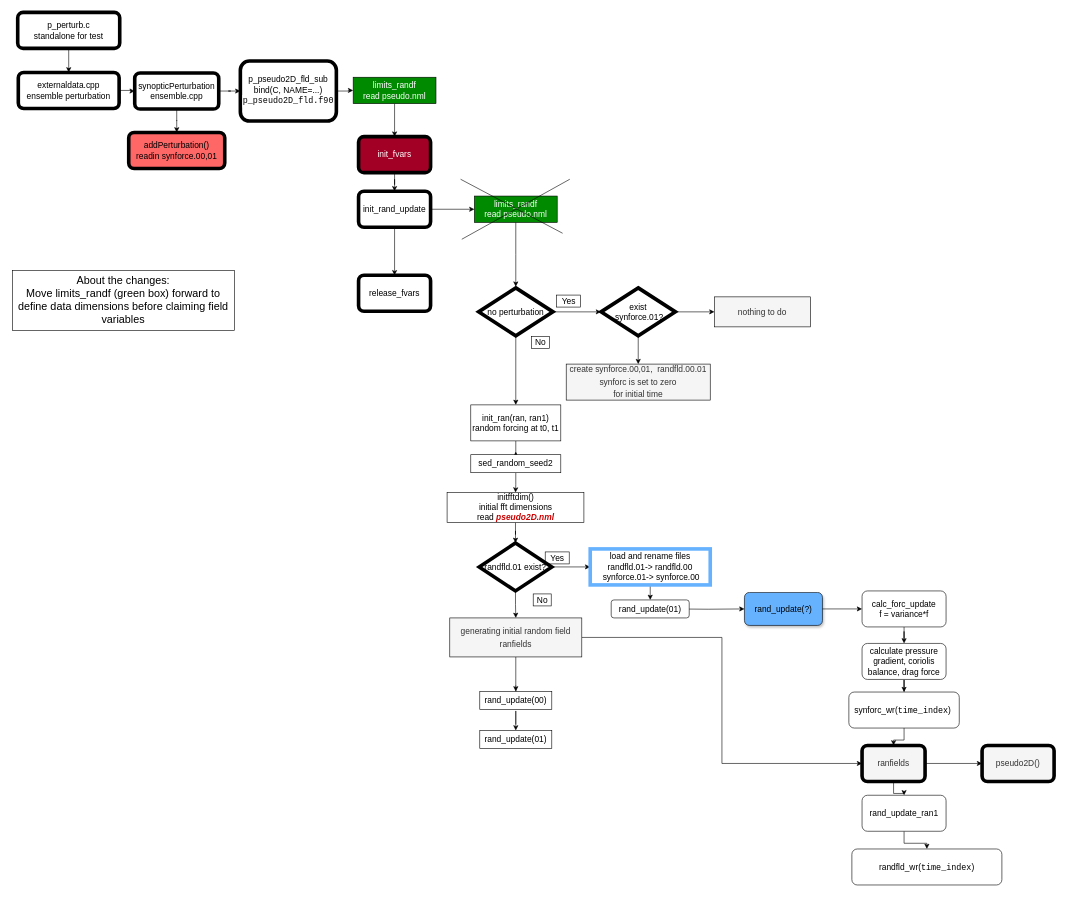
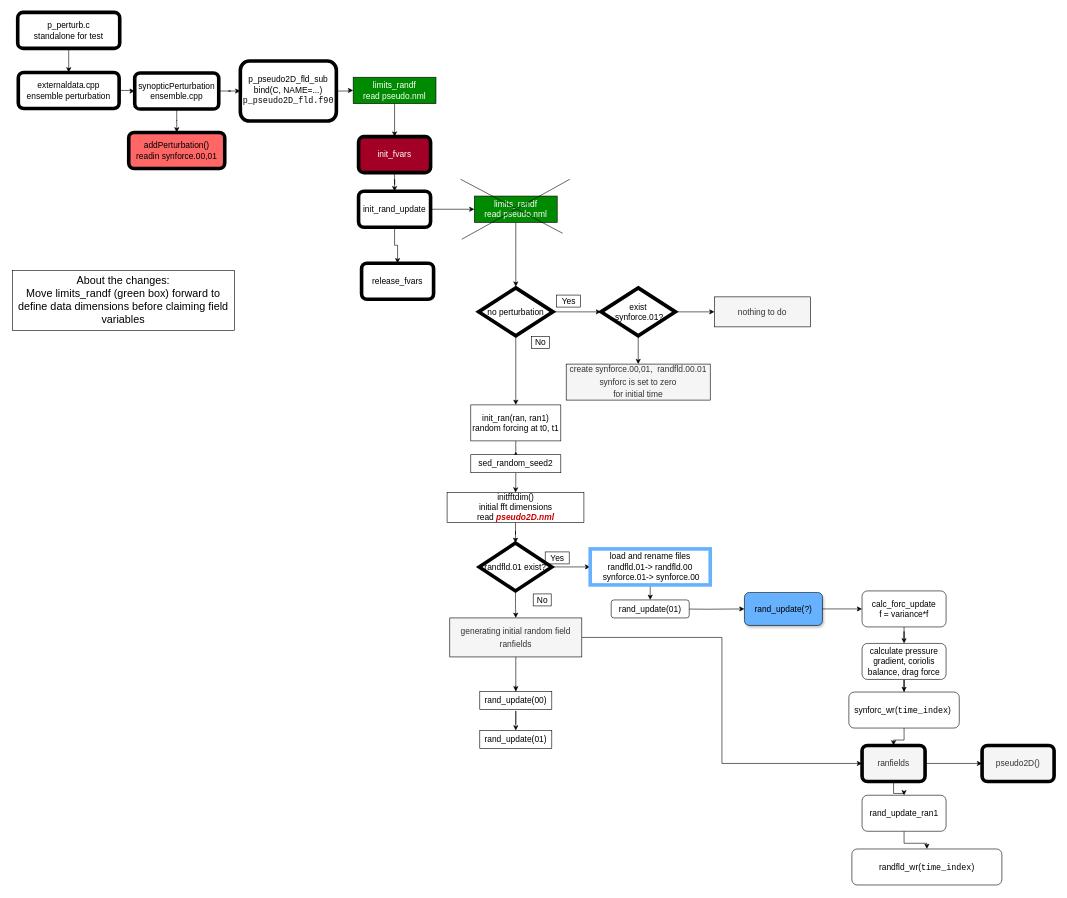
(395, 293) -> (398, 281)
